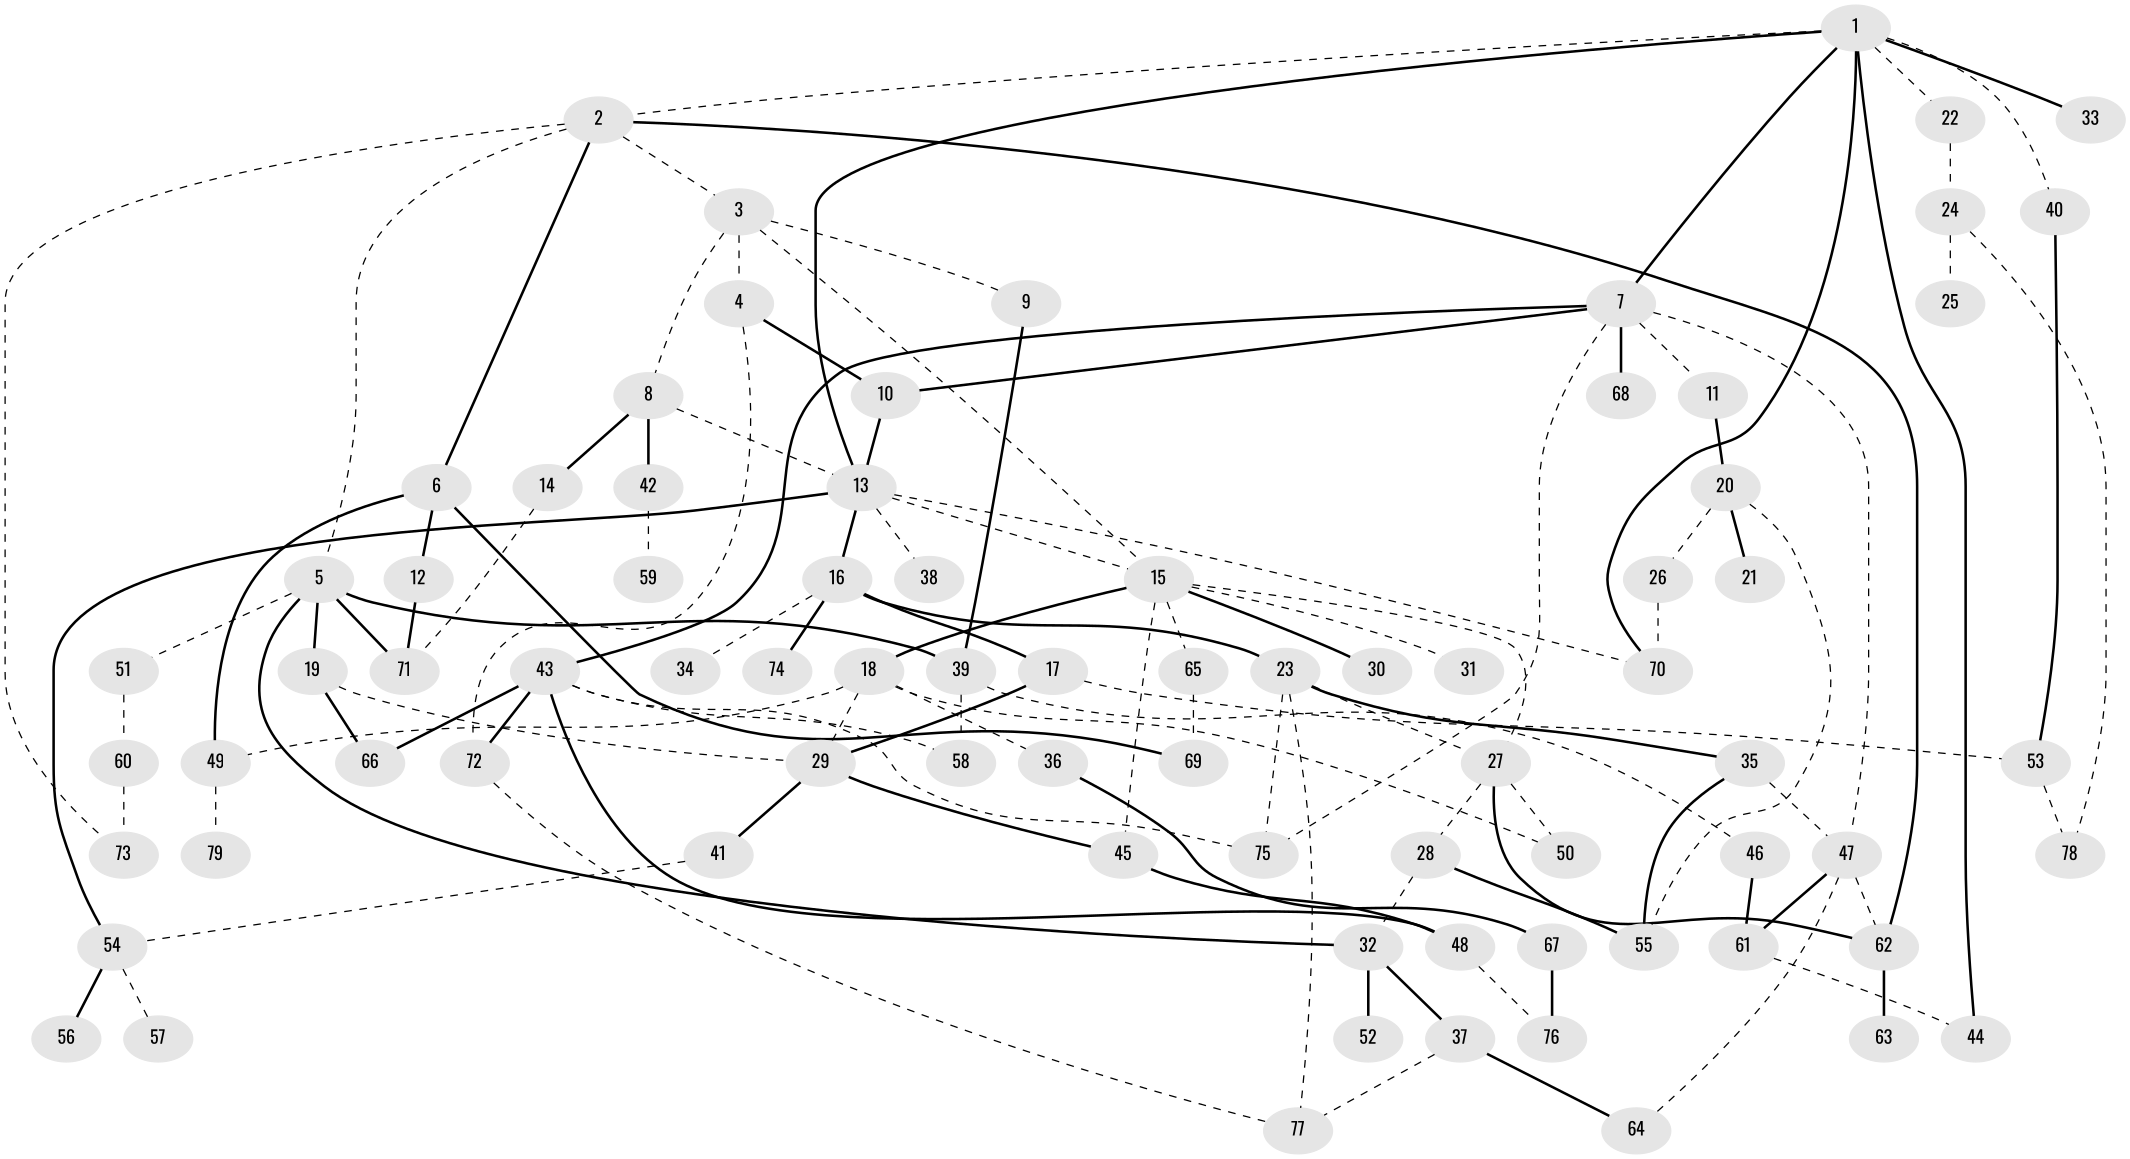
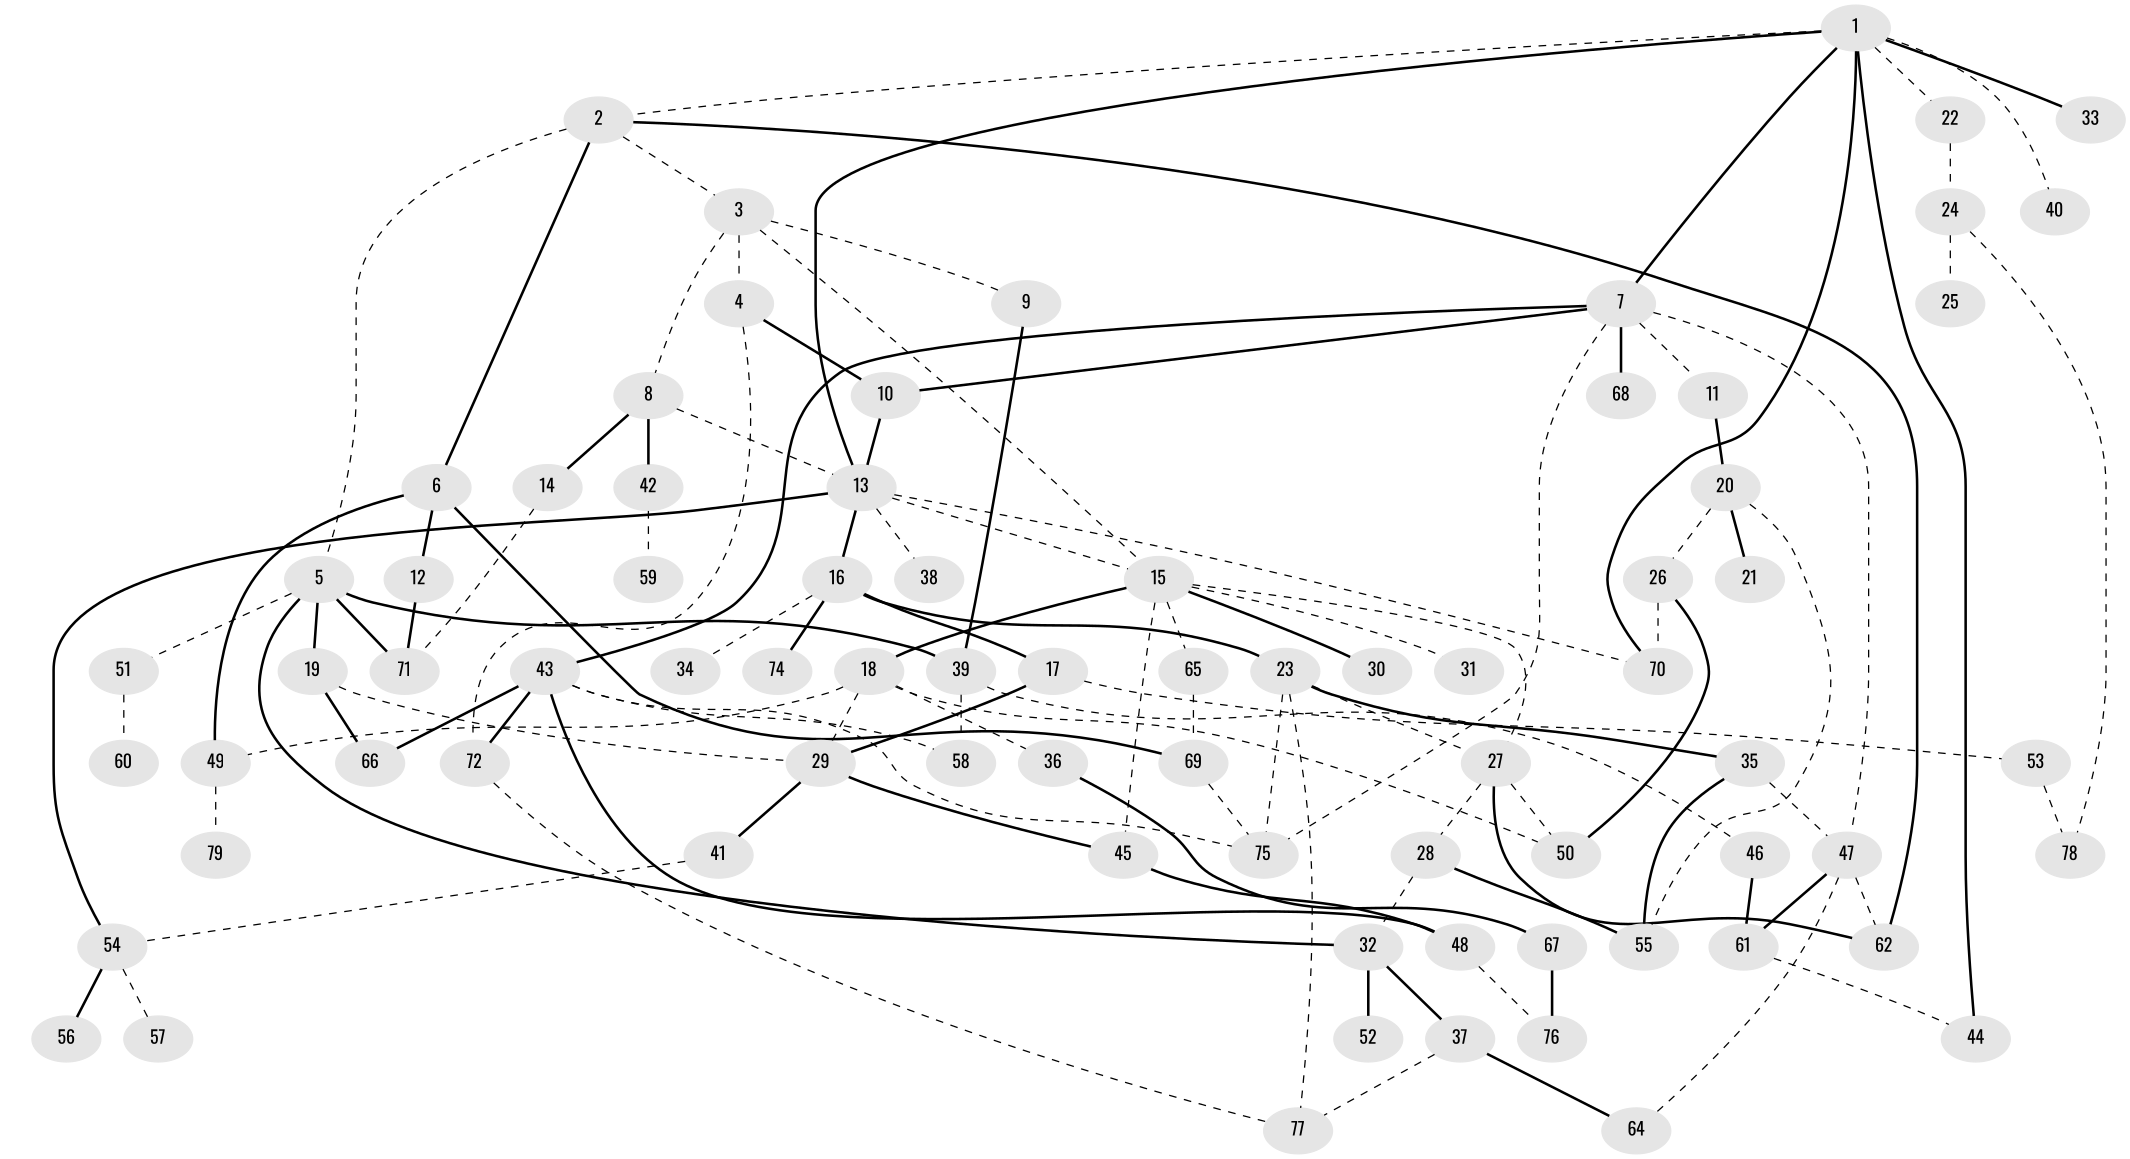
(2058, 488) -> none
none -> (1689, 725)
none -> (1229, 809)
(124, 855) -> none
(1884, 1039) -> none
